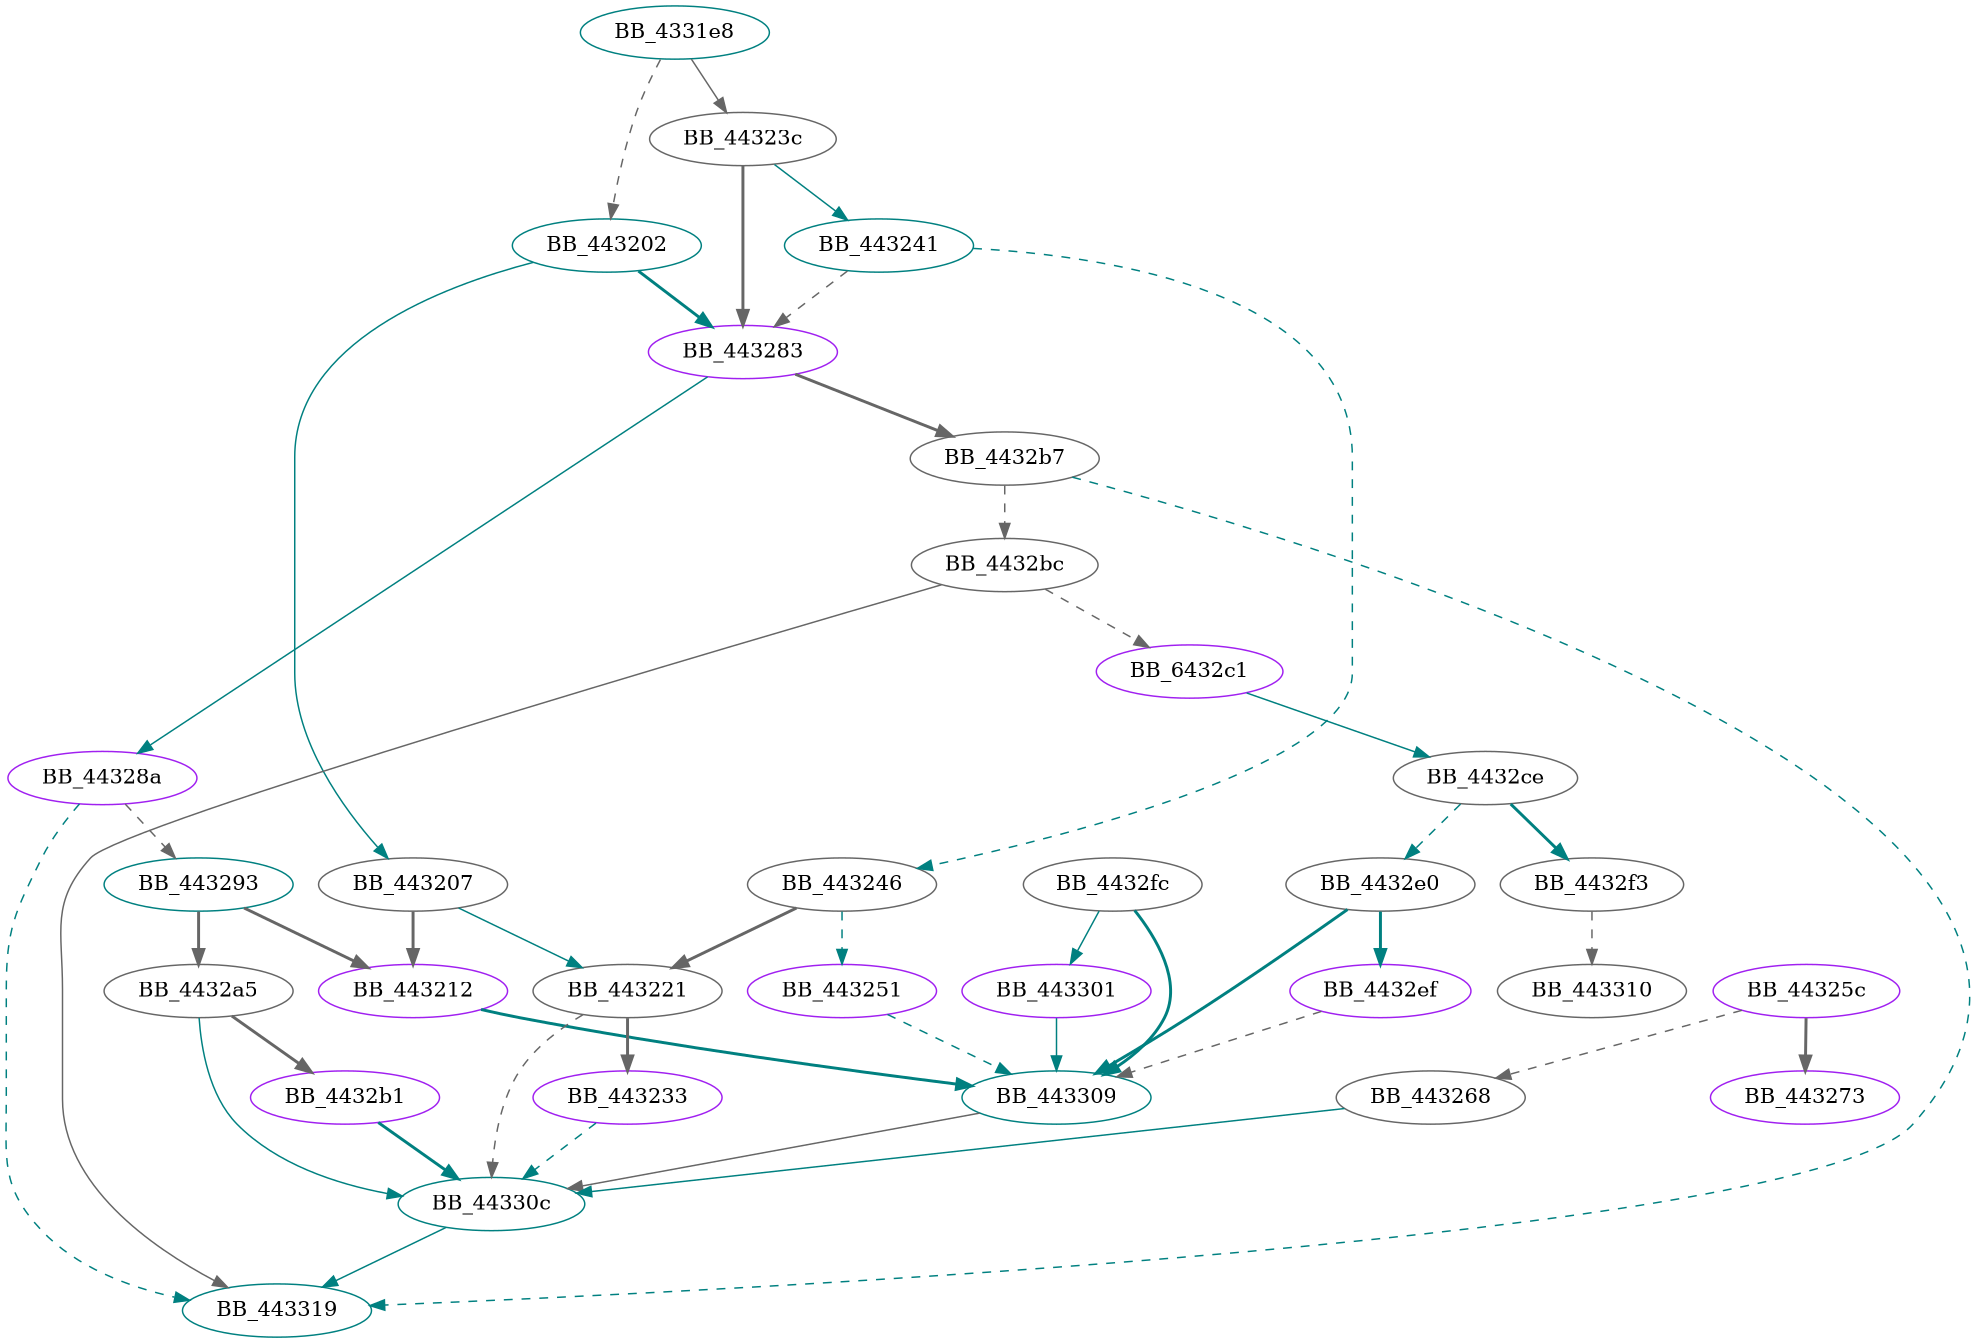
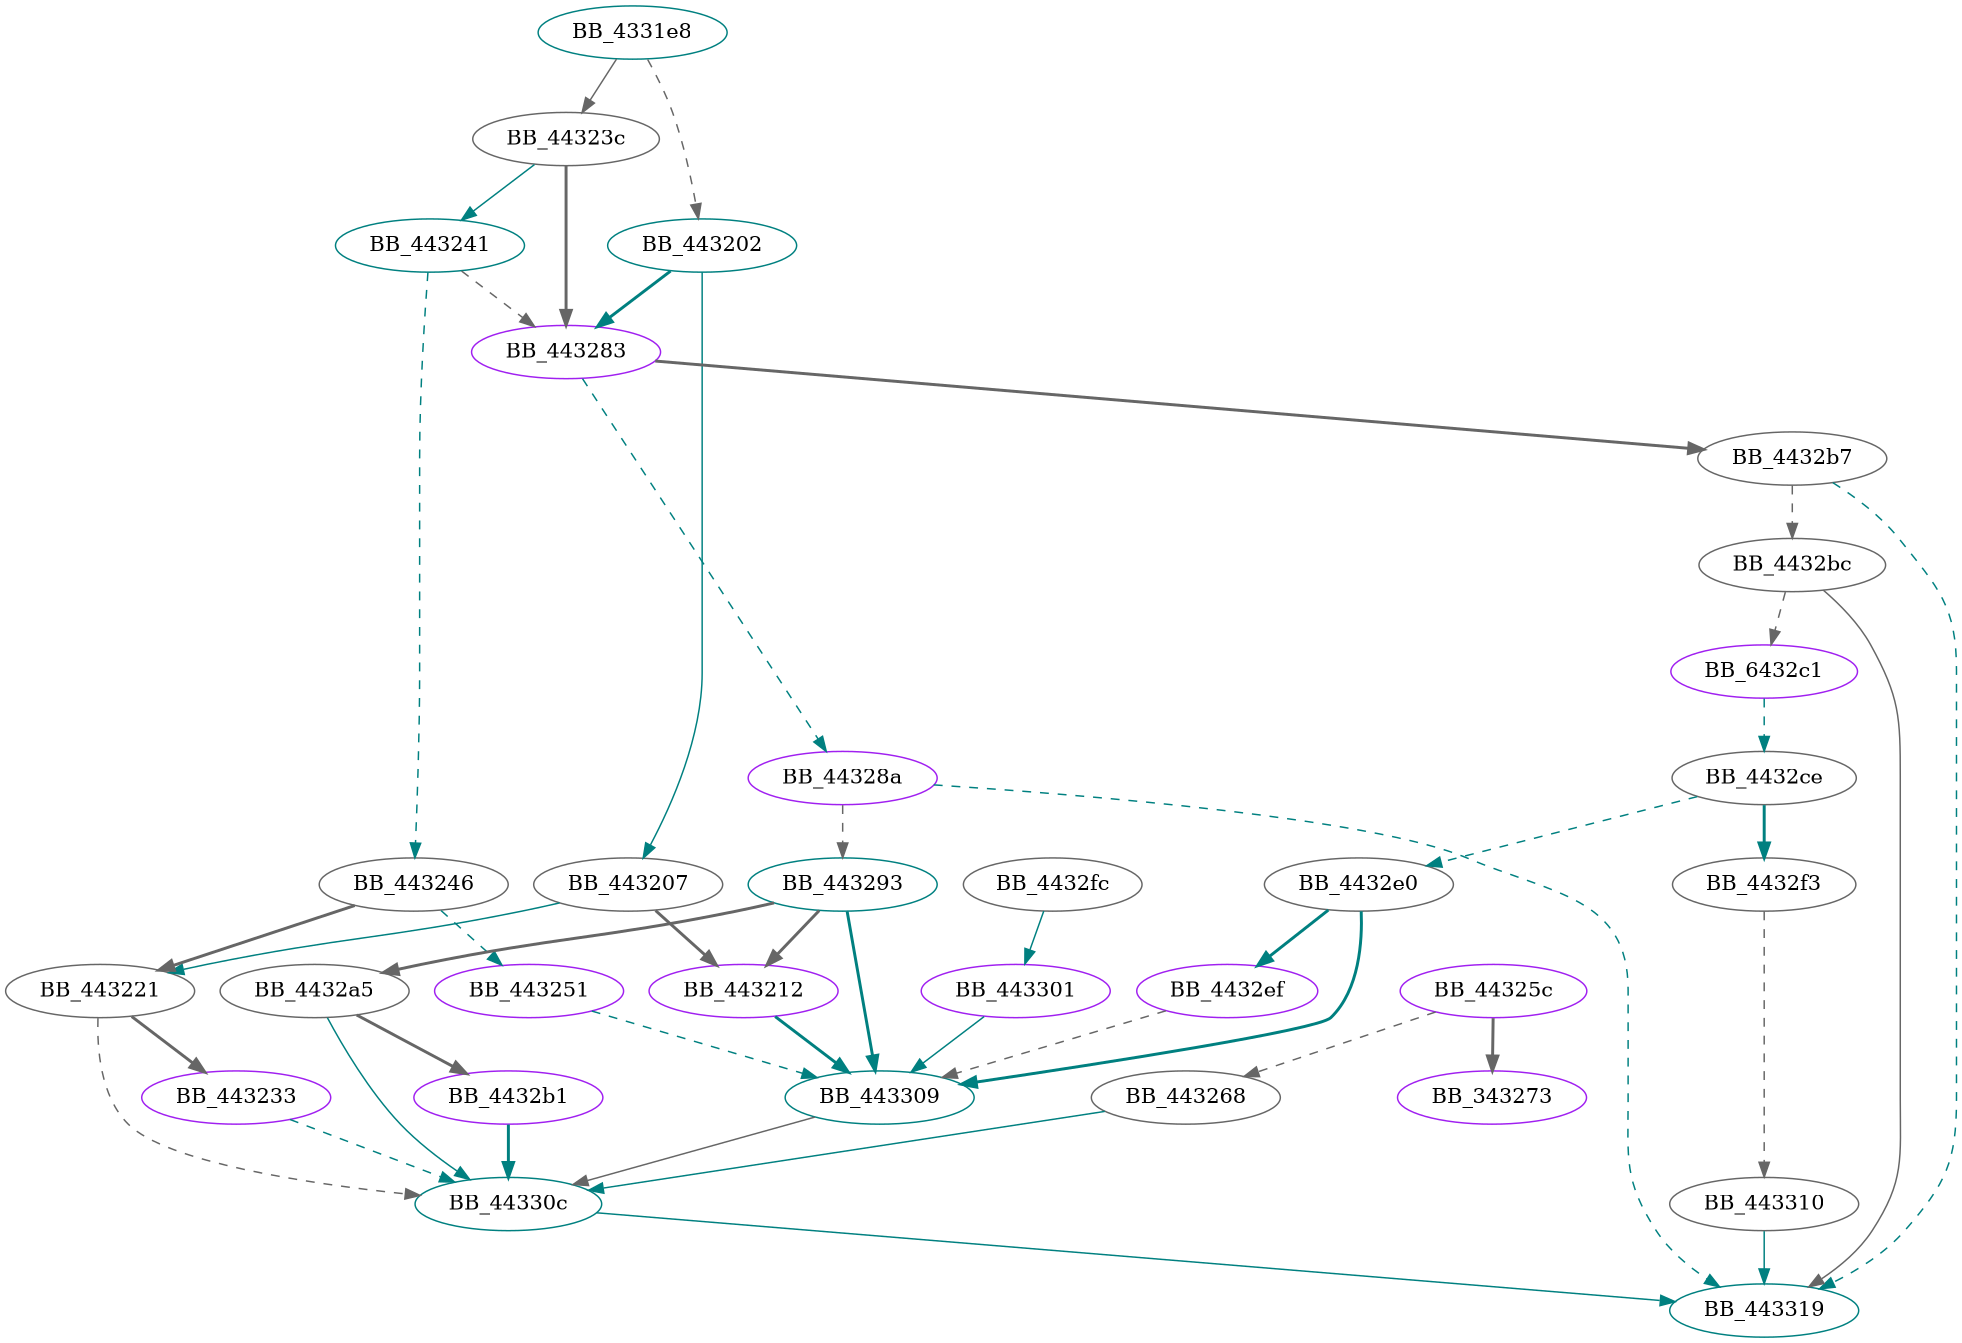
(429, 561) -> (689, 541)
(1335, 724) -> (1764, 718)
(1170, 994) -> (860, 983)
(1805, 1098) -> (1492, 1098)
none -> (1764, 1250)
